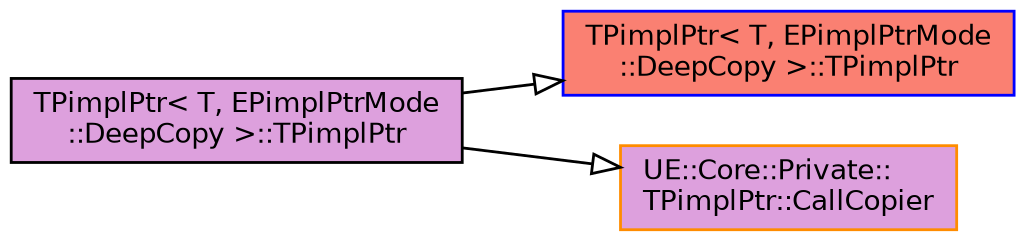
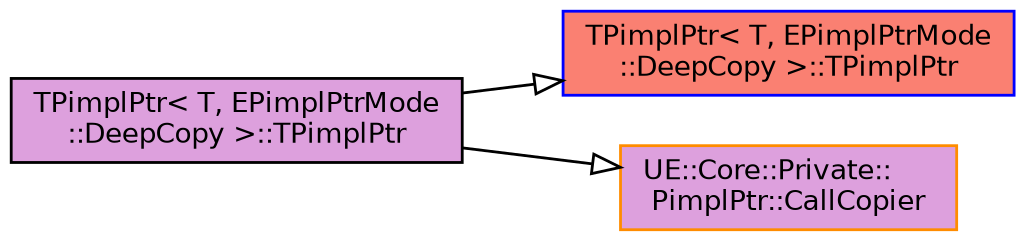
(789, 188) -> (789, 188)
